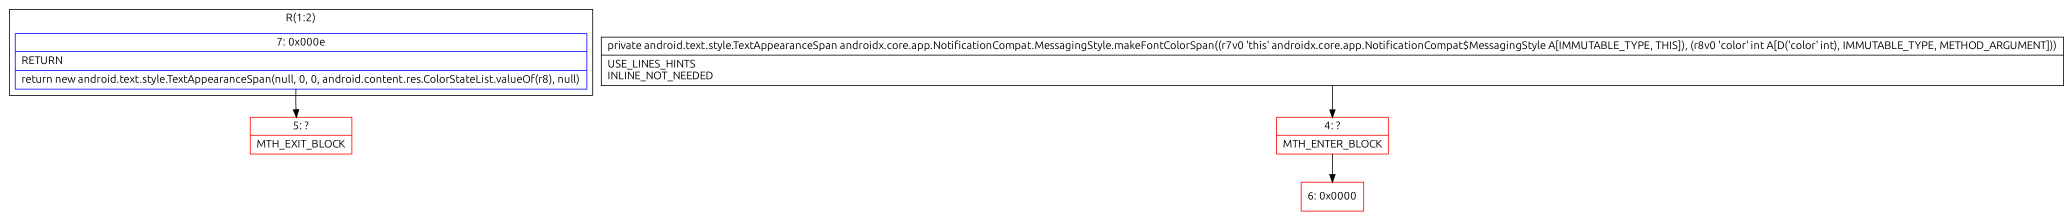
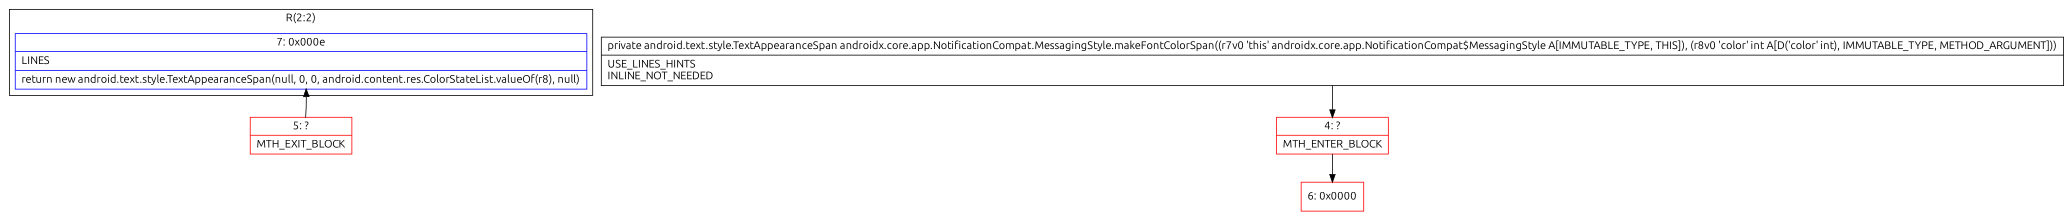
(301, 18) -> (301, 18)
(42, 61) -> (36, 61)
(296, 100) -> (306, 107)
